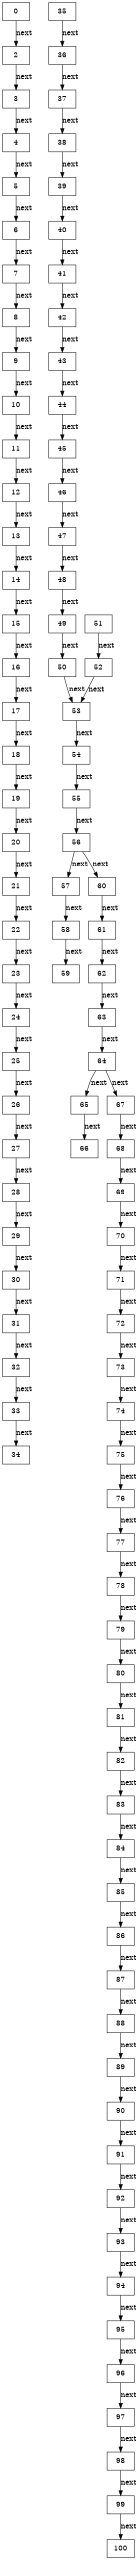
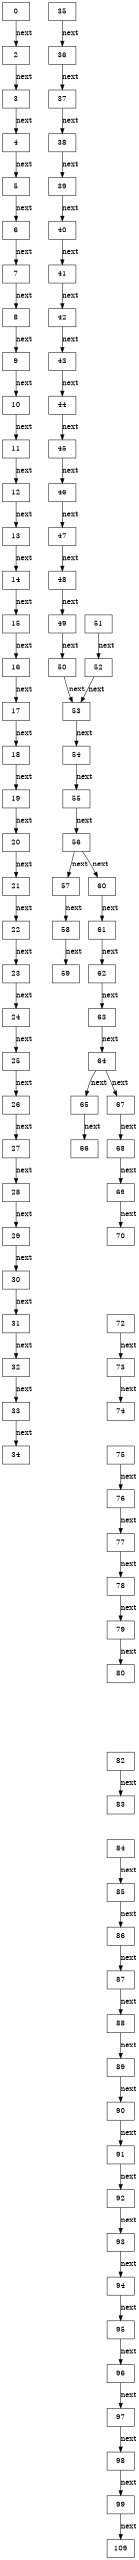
(121, 1280) -> none
(121, 1431) -> none
(121, 1717) -> none
(121, 1824) -> none
(121, 2549) -> (121, 2549)
